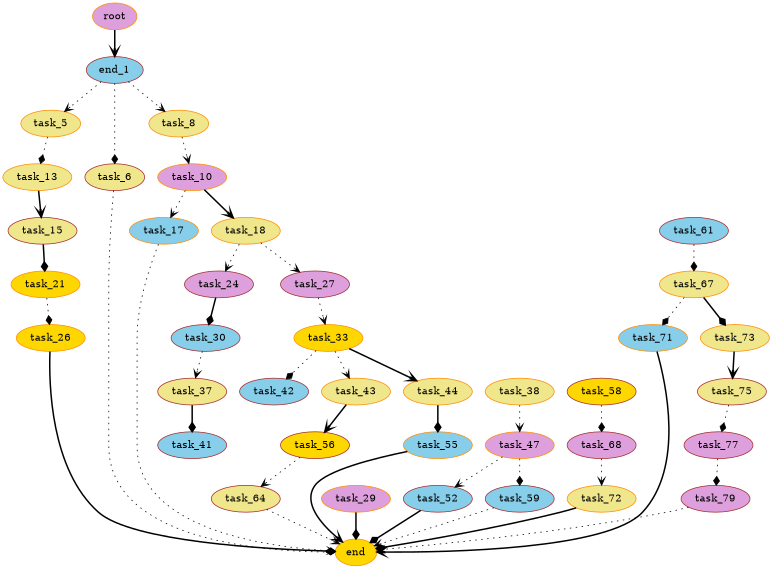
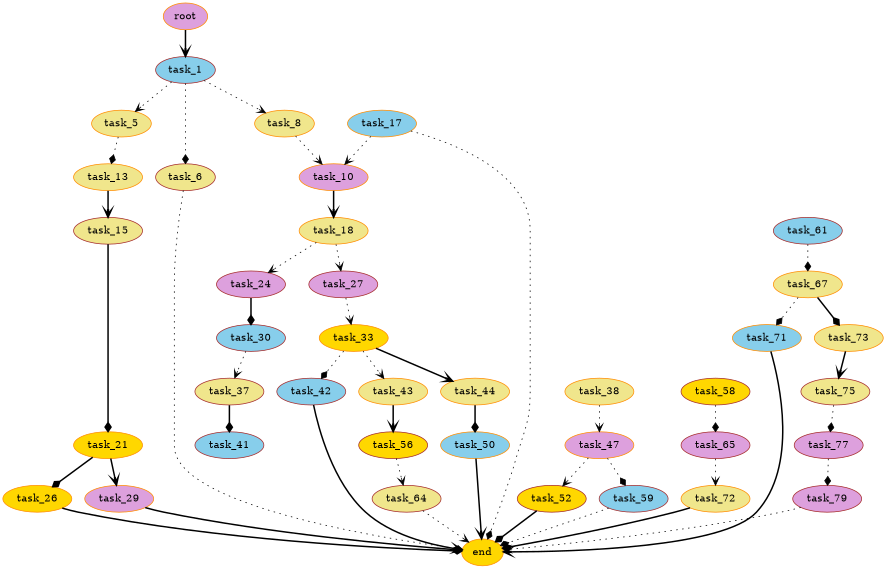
(115, 70) -> (185, 70)
(180, 201) -> (360, 148)
(48, 307) -> (76, 469)
(438, 445) -> (475, 445)
(602, 445) -> (716, 445)
(140, 462) -> (530, 301)
none -> (113, 468)
(438, 499) -> (552, 499)
none -> (357, 504)
(438, 526) -> (559, 525)
